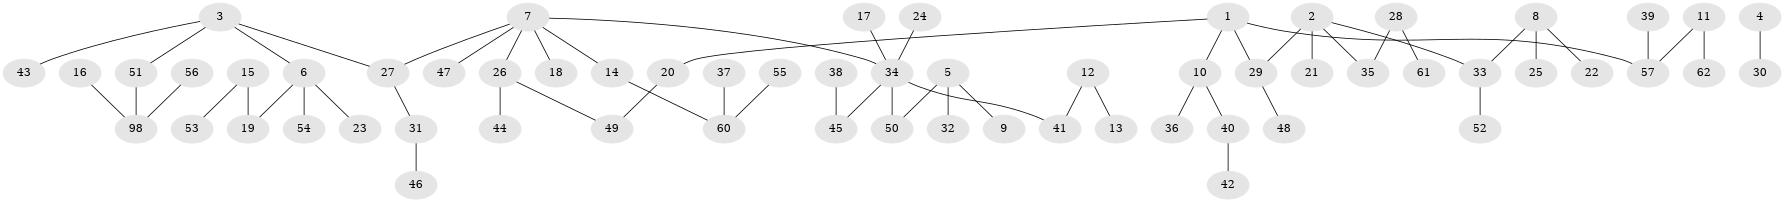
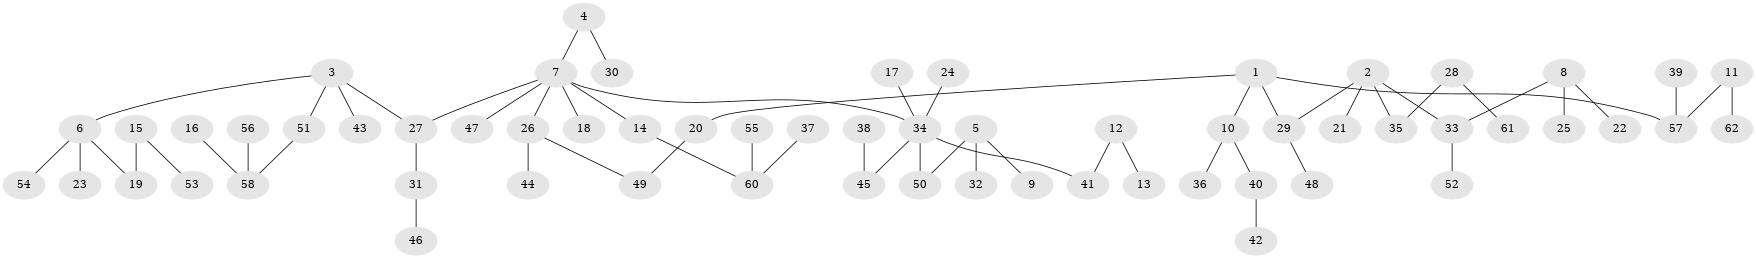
none -> (570, 45)
(136, 129) -> (248, 185)
